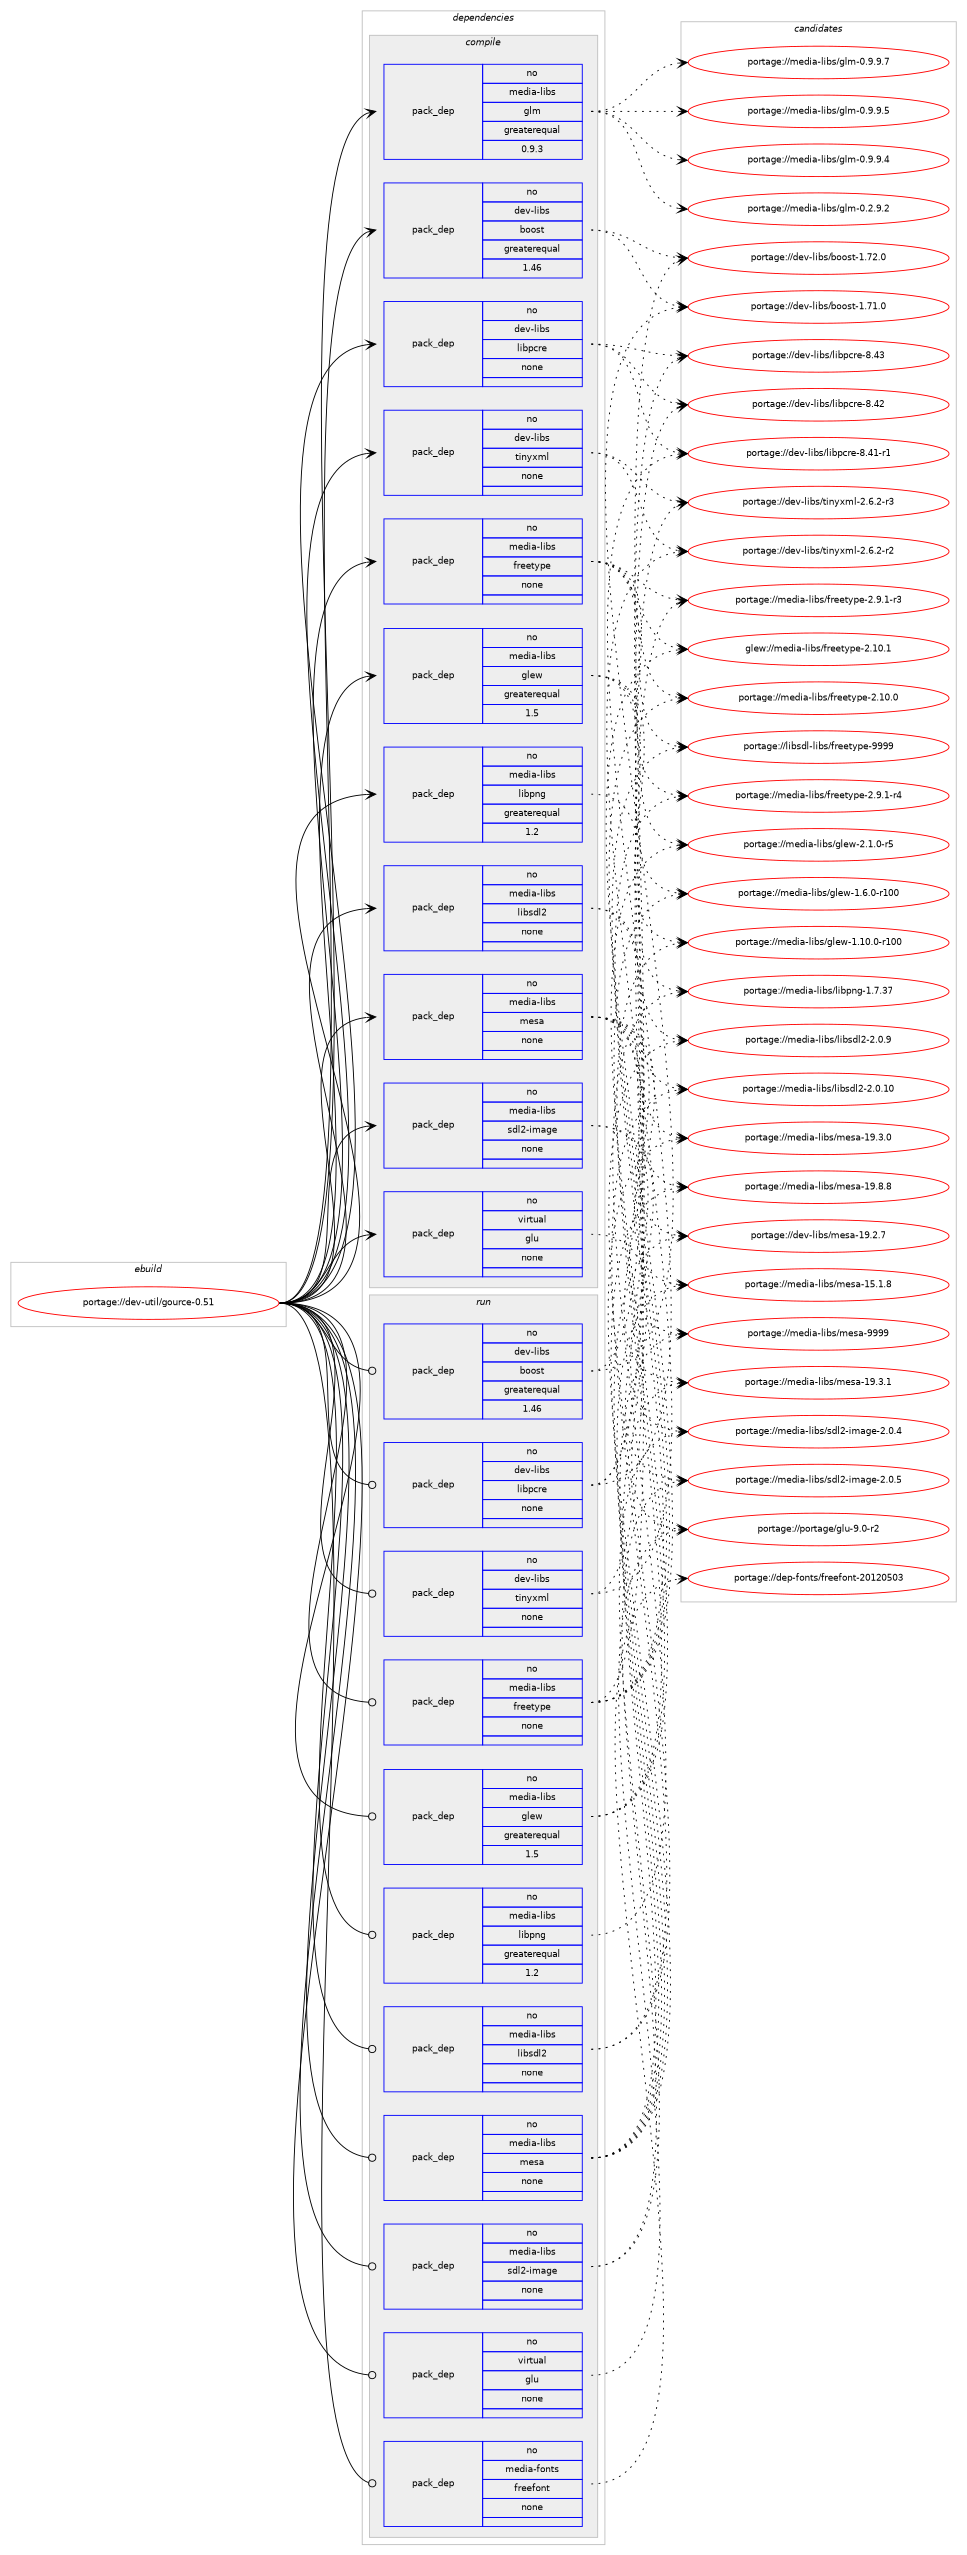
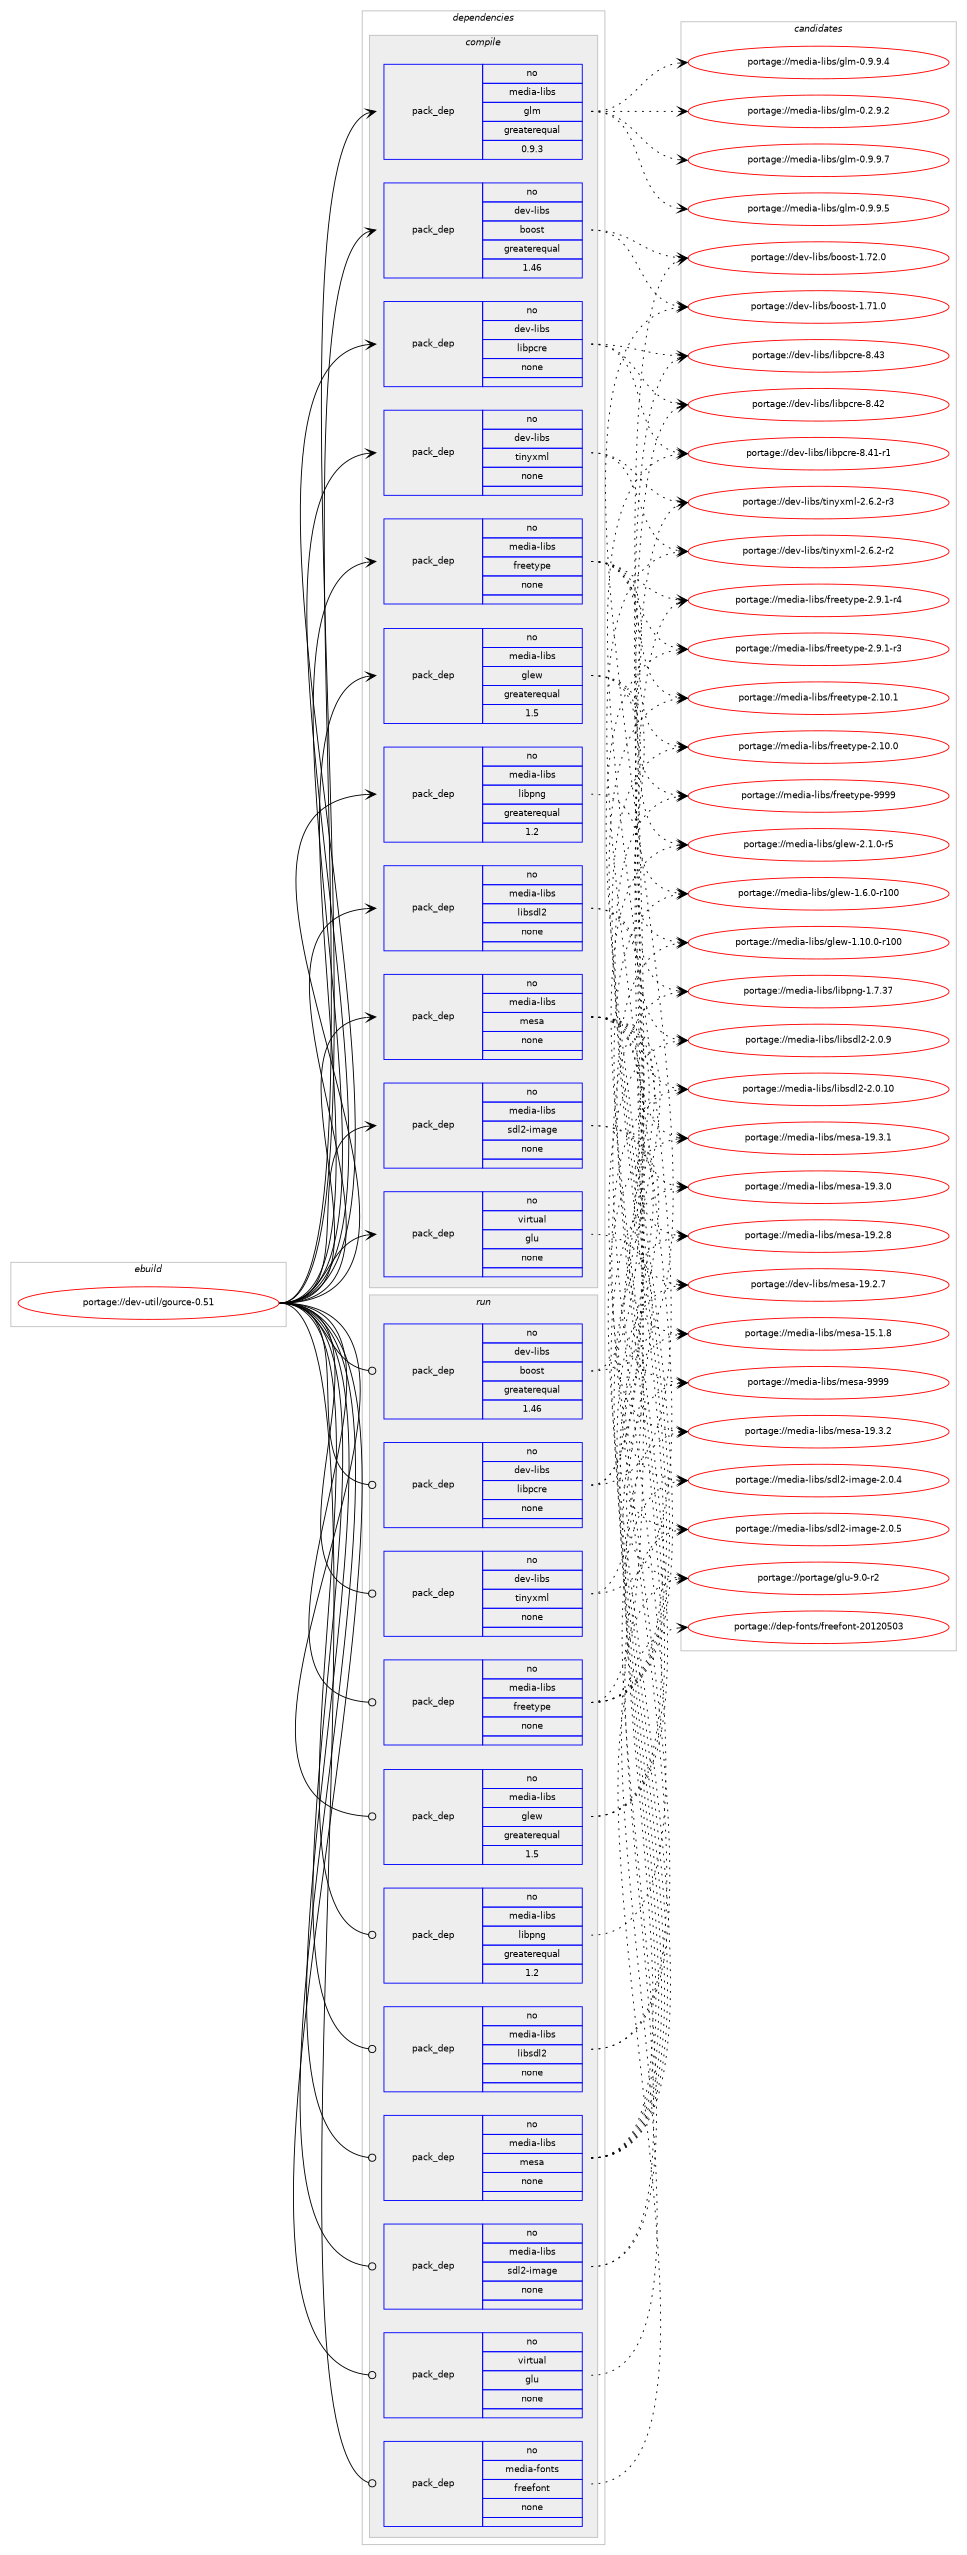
(819, 649) -> (819, 698)
(819, 747) -> (819, 796)
(819, 1187) -> (819, 1236)
none -> (819, 1432)
